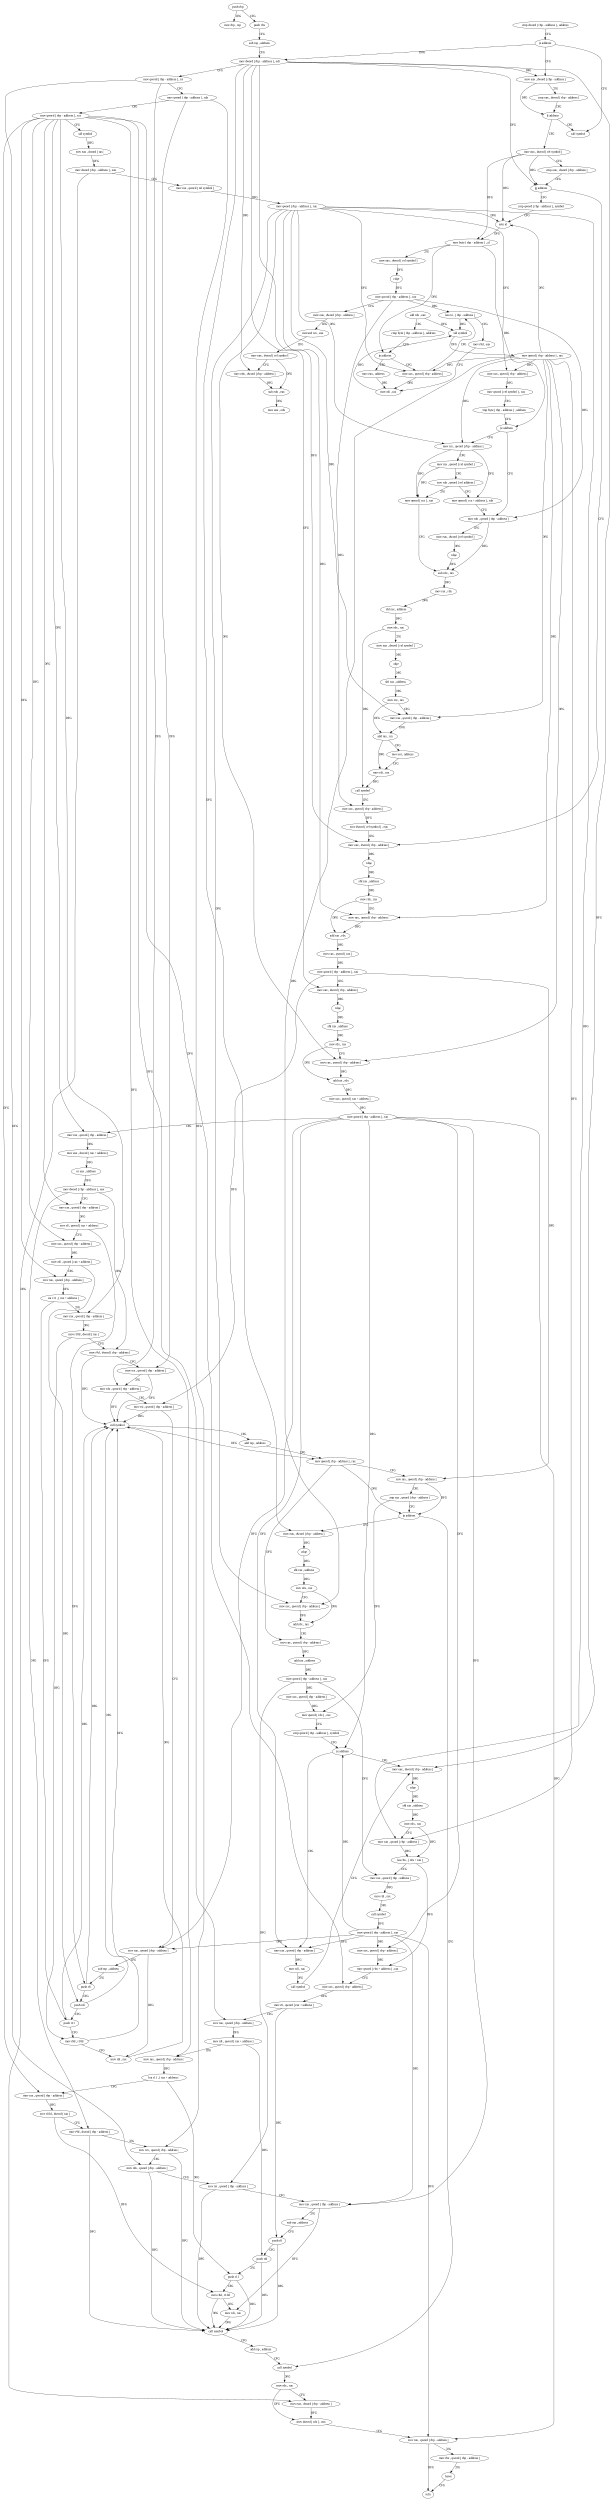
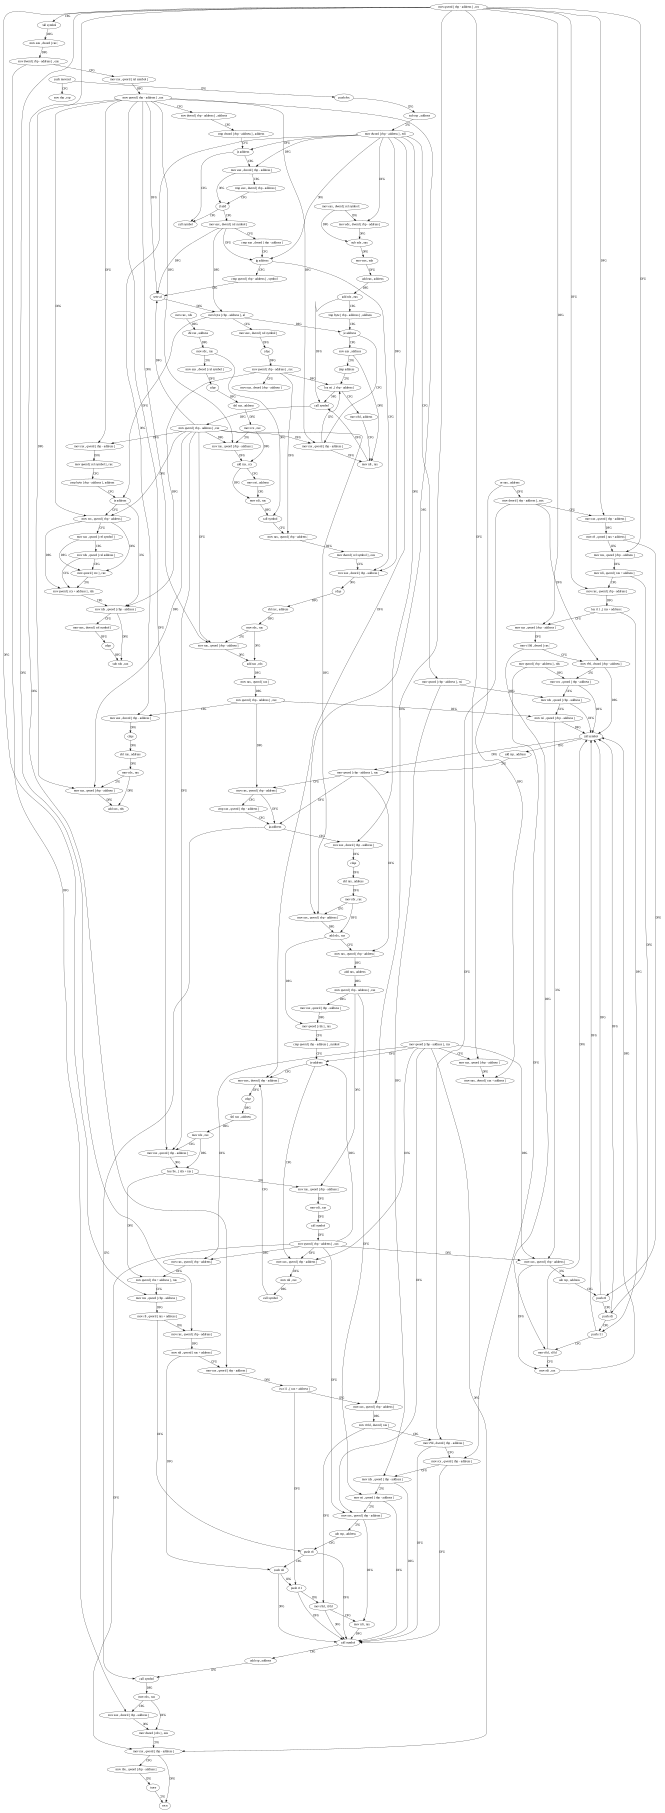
(238, 7) -> (62, 80)
(411, 52) -> (305, 139)
(175, 88) -> none
(125, 107) -> none
none -> (204, 116)
(553, 116) -> (222, 206)
none -> (373, 279)
(313, 333) -> none
(482, 345) -> (361, 417)
none -> (347, 370)
(419, 541) -> (83, 582)
(445, 581) -> none
(350, 1099) -> none
(87, 1161) -> (510, 772)
(374, 1612) -> (286, 970)
